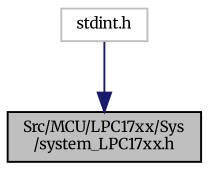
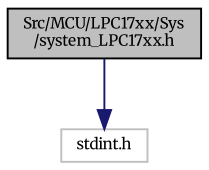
(104, 67) -> (104, 84)
